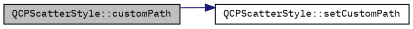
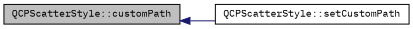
(193, 8) -> (203, 21)
